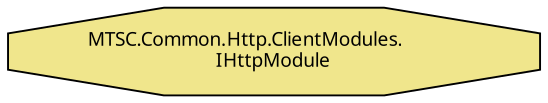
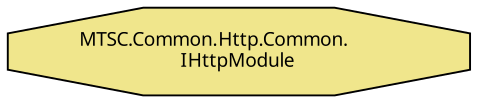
(274, 52) -> (239, 52)
